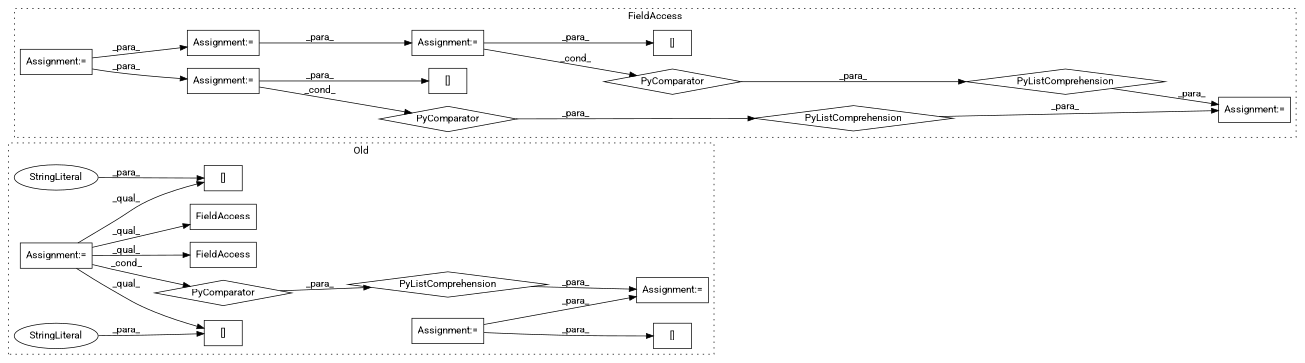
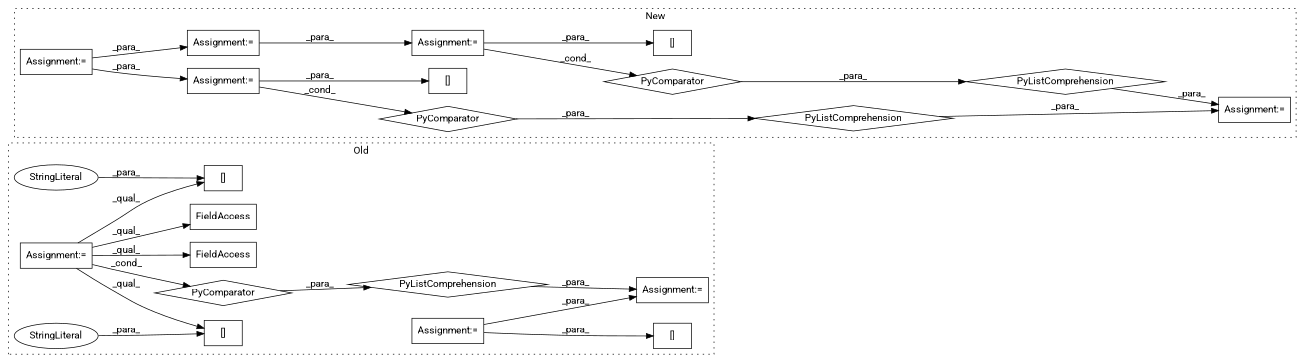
(655, 17) -> (655, 17)
